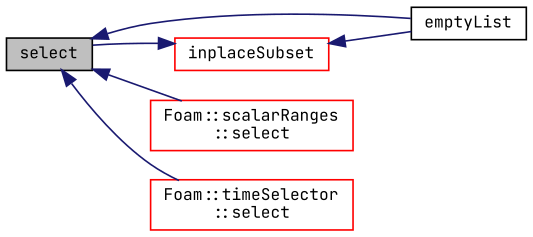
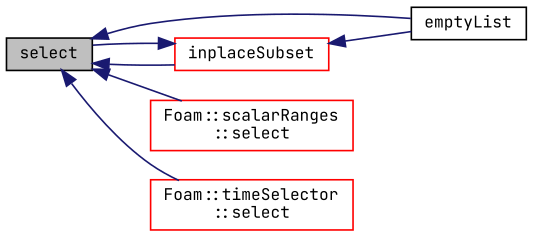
none -> (142, 65)
